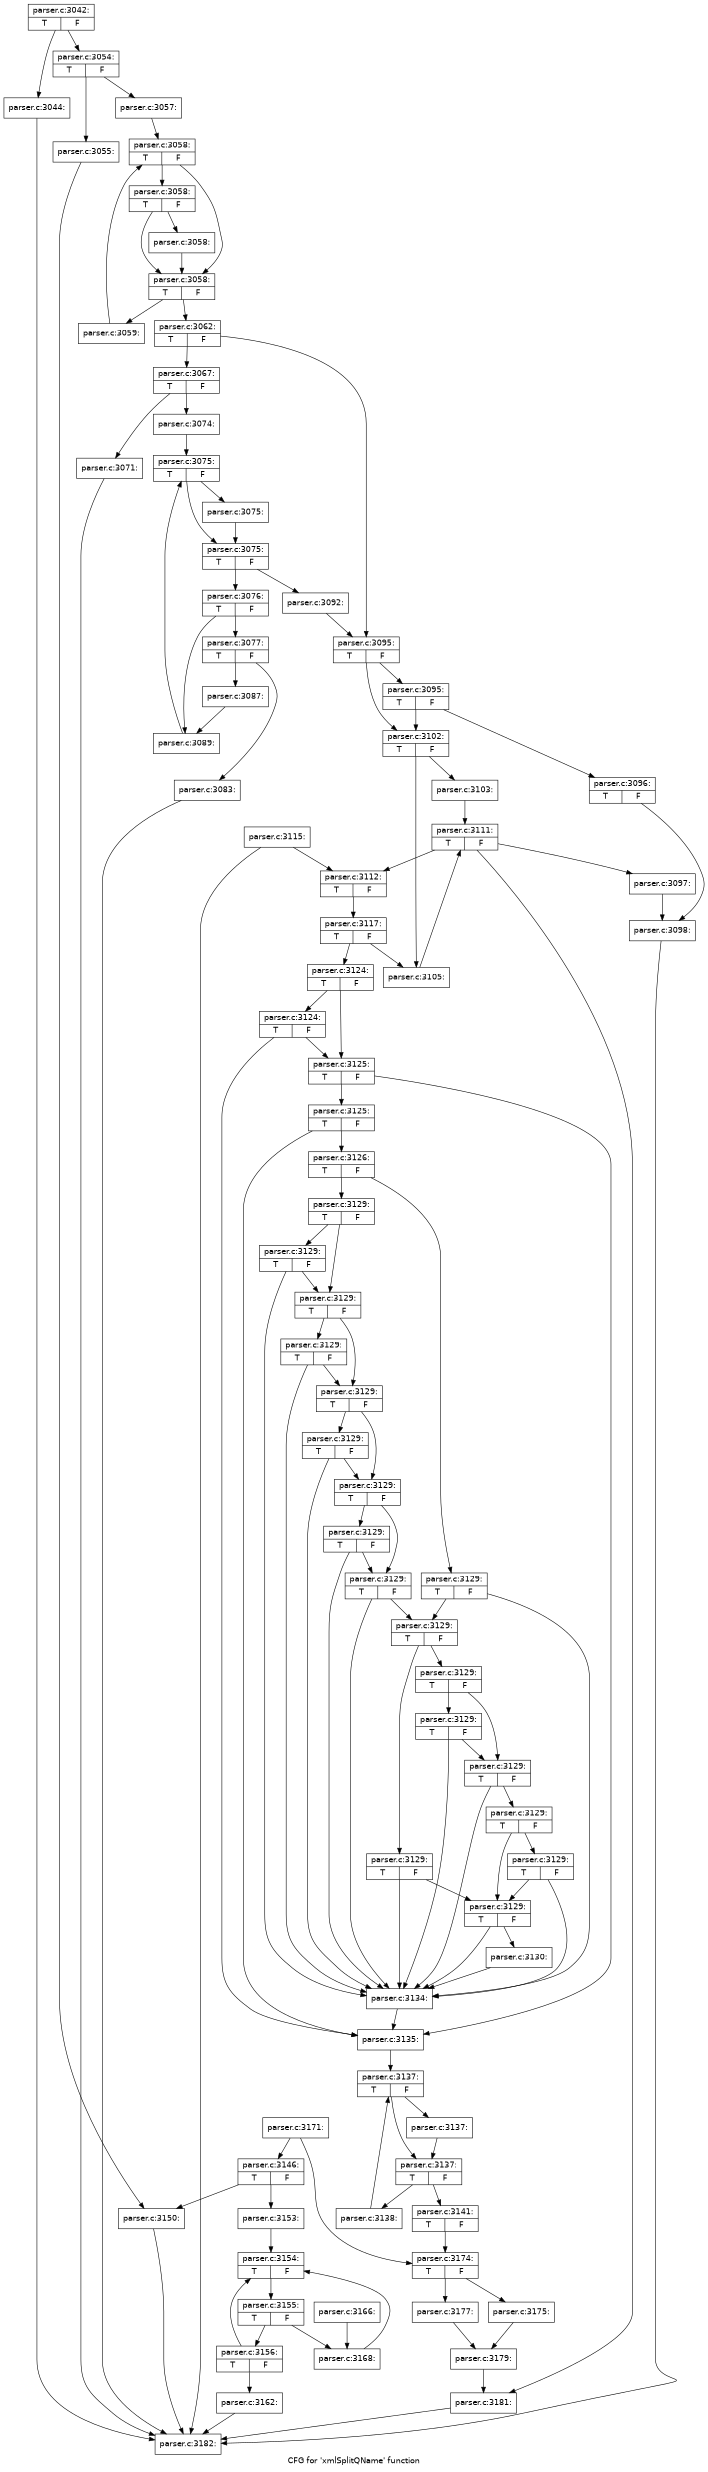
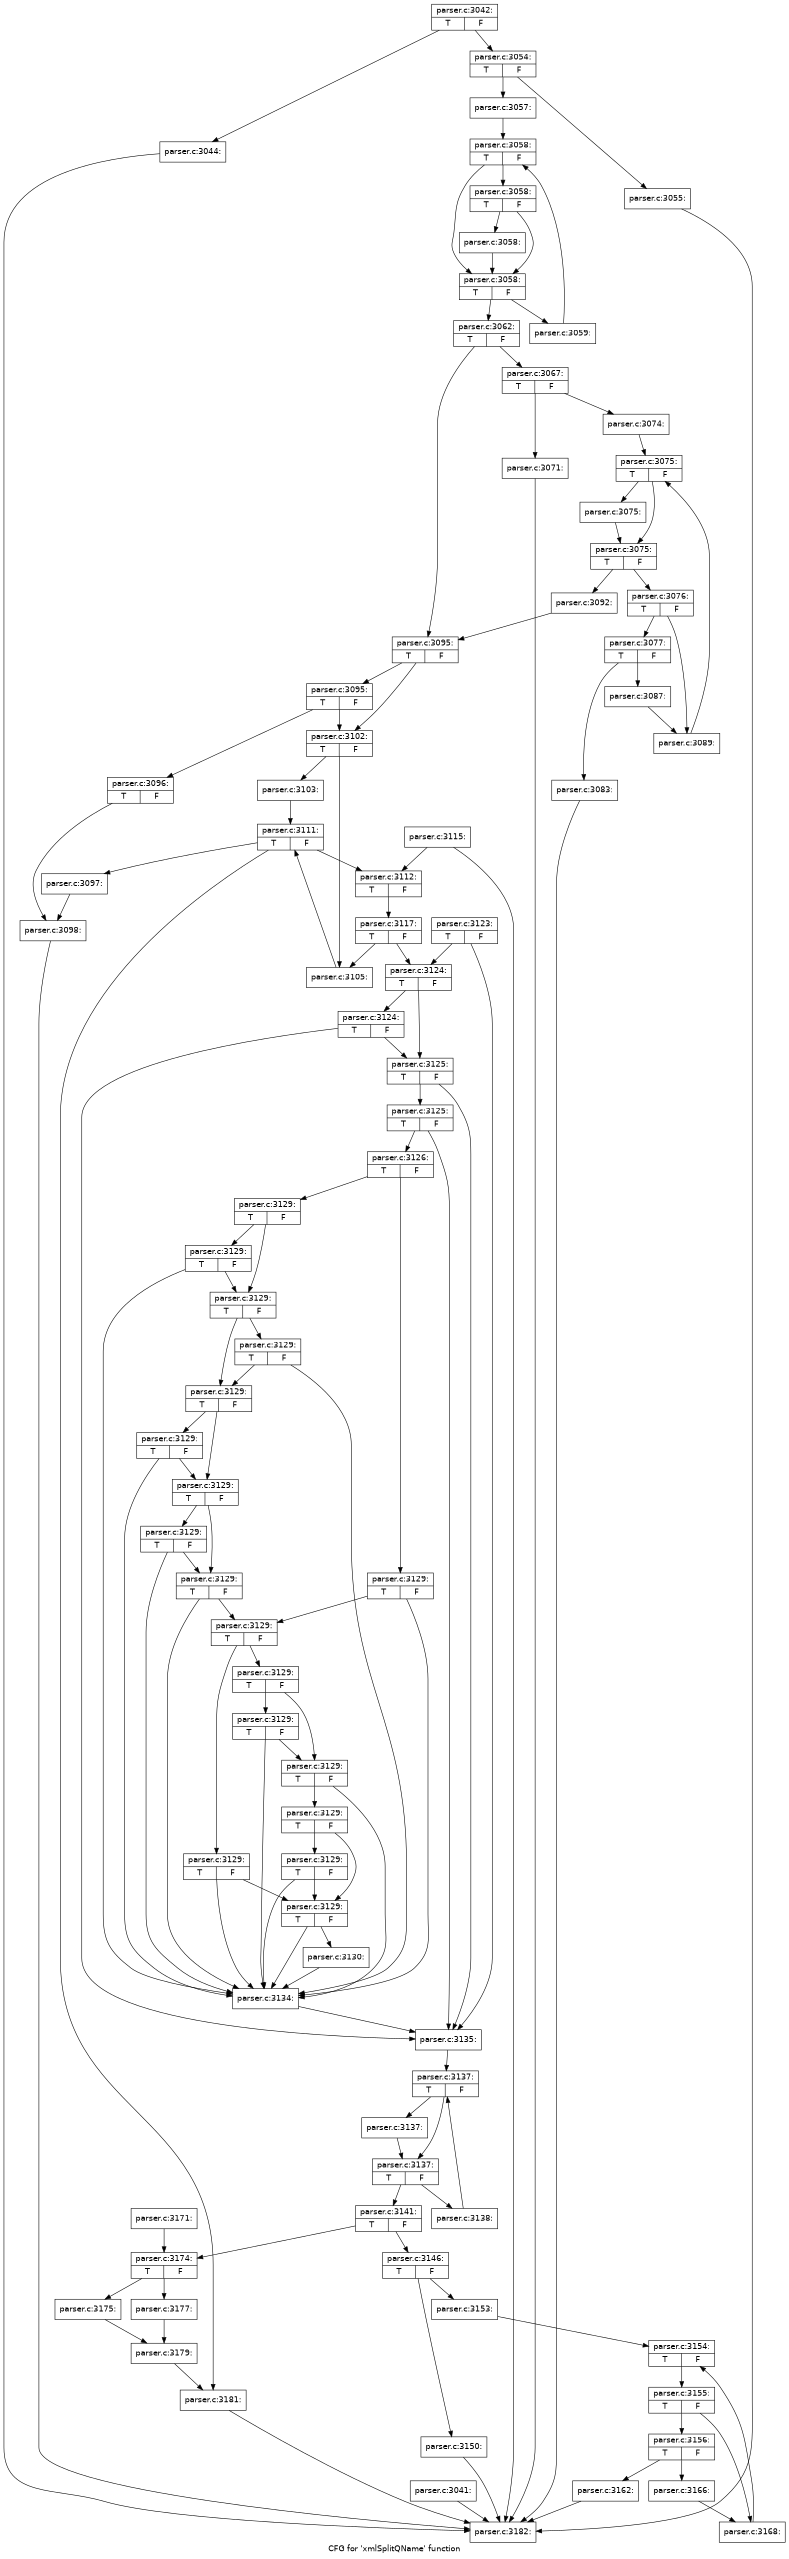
none -> (465, 931)
(59, 1191) -> (752, 1435)
(286, 2146) -> (401, 2240)
(231, 2313) -> (682, 2467)
none -> (443, 2491)
